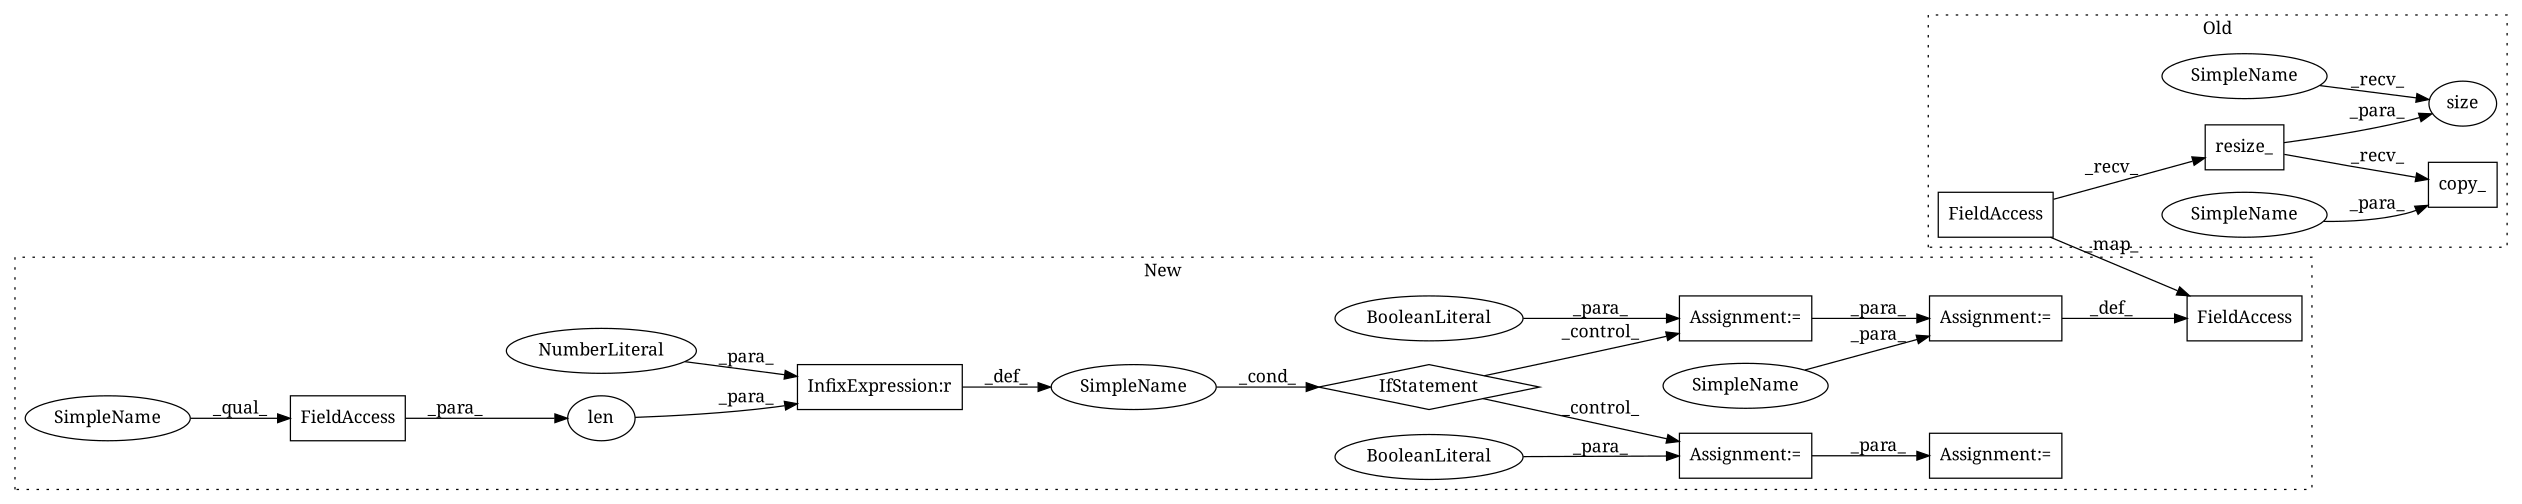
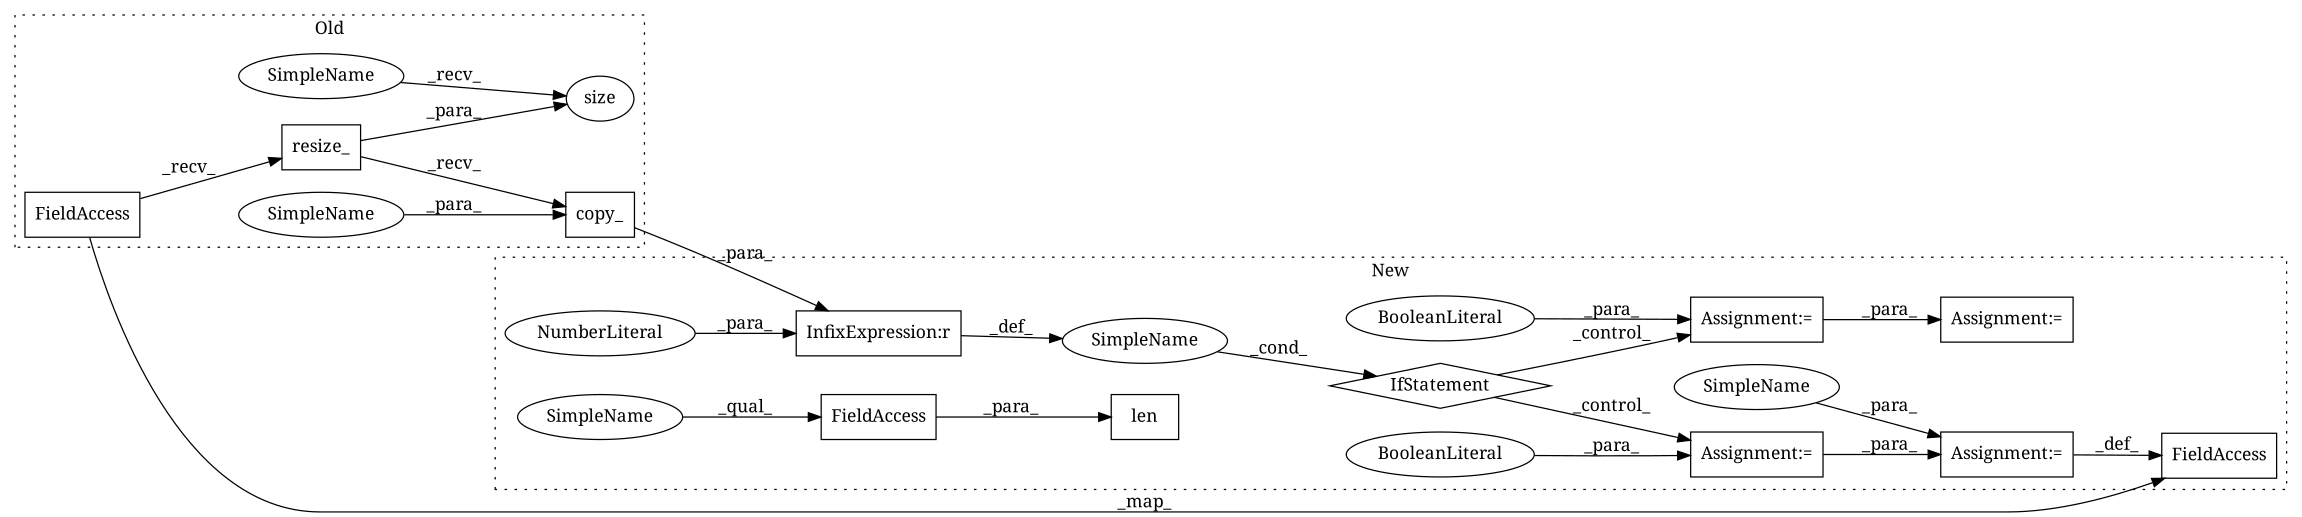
(710, 413) -> (726, 266)
(601, 418) -> (1145, 417)
